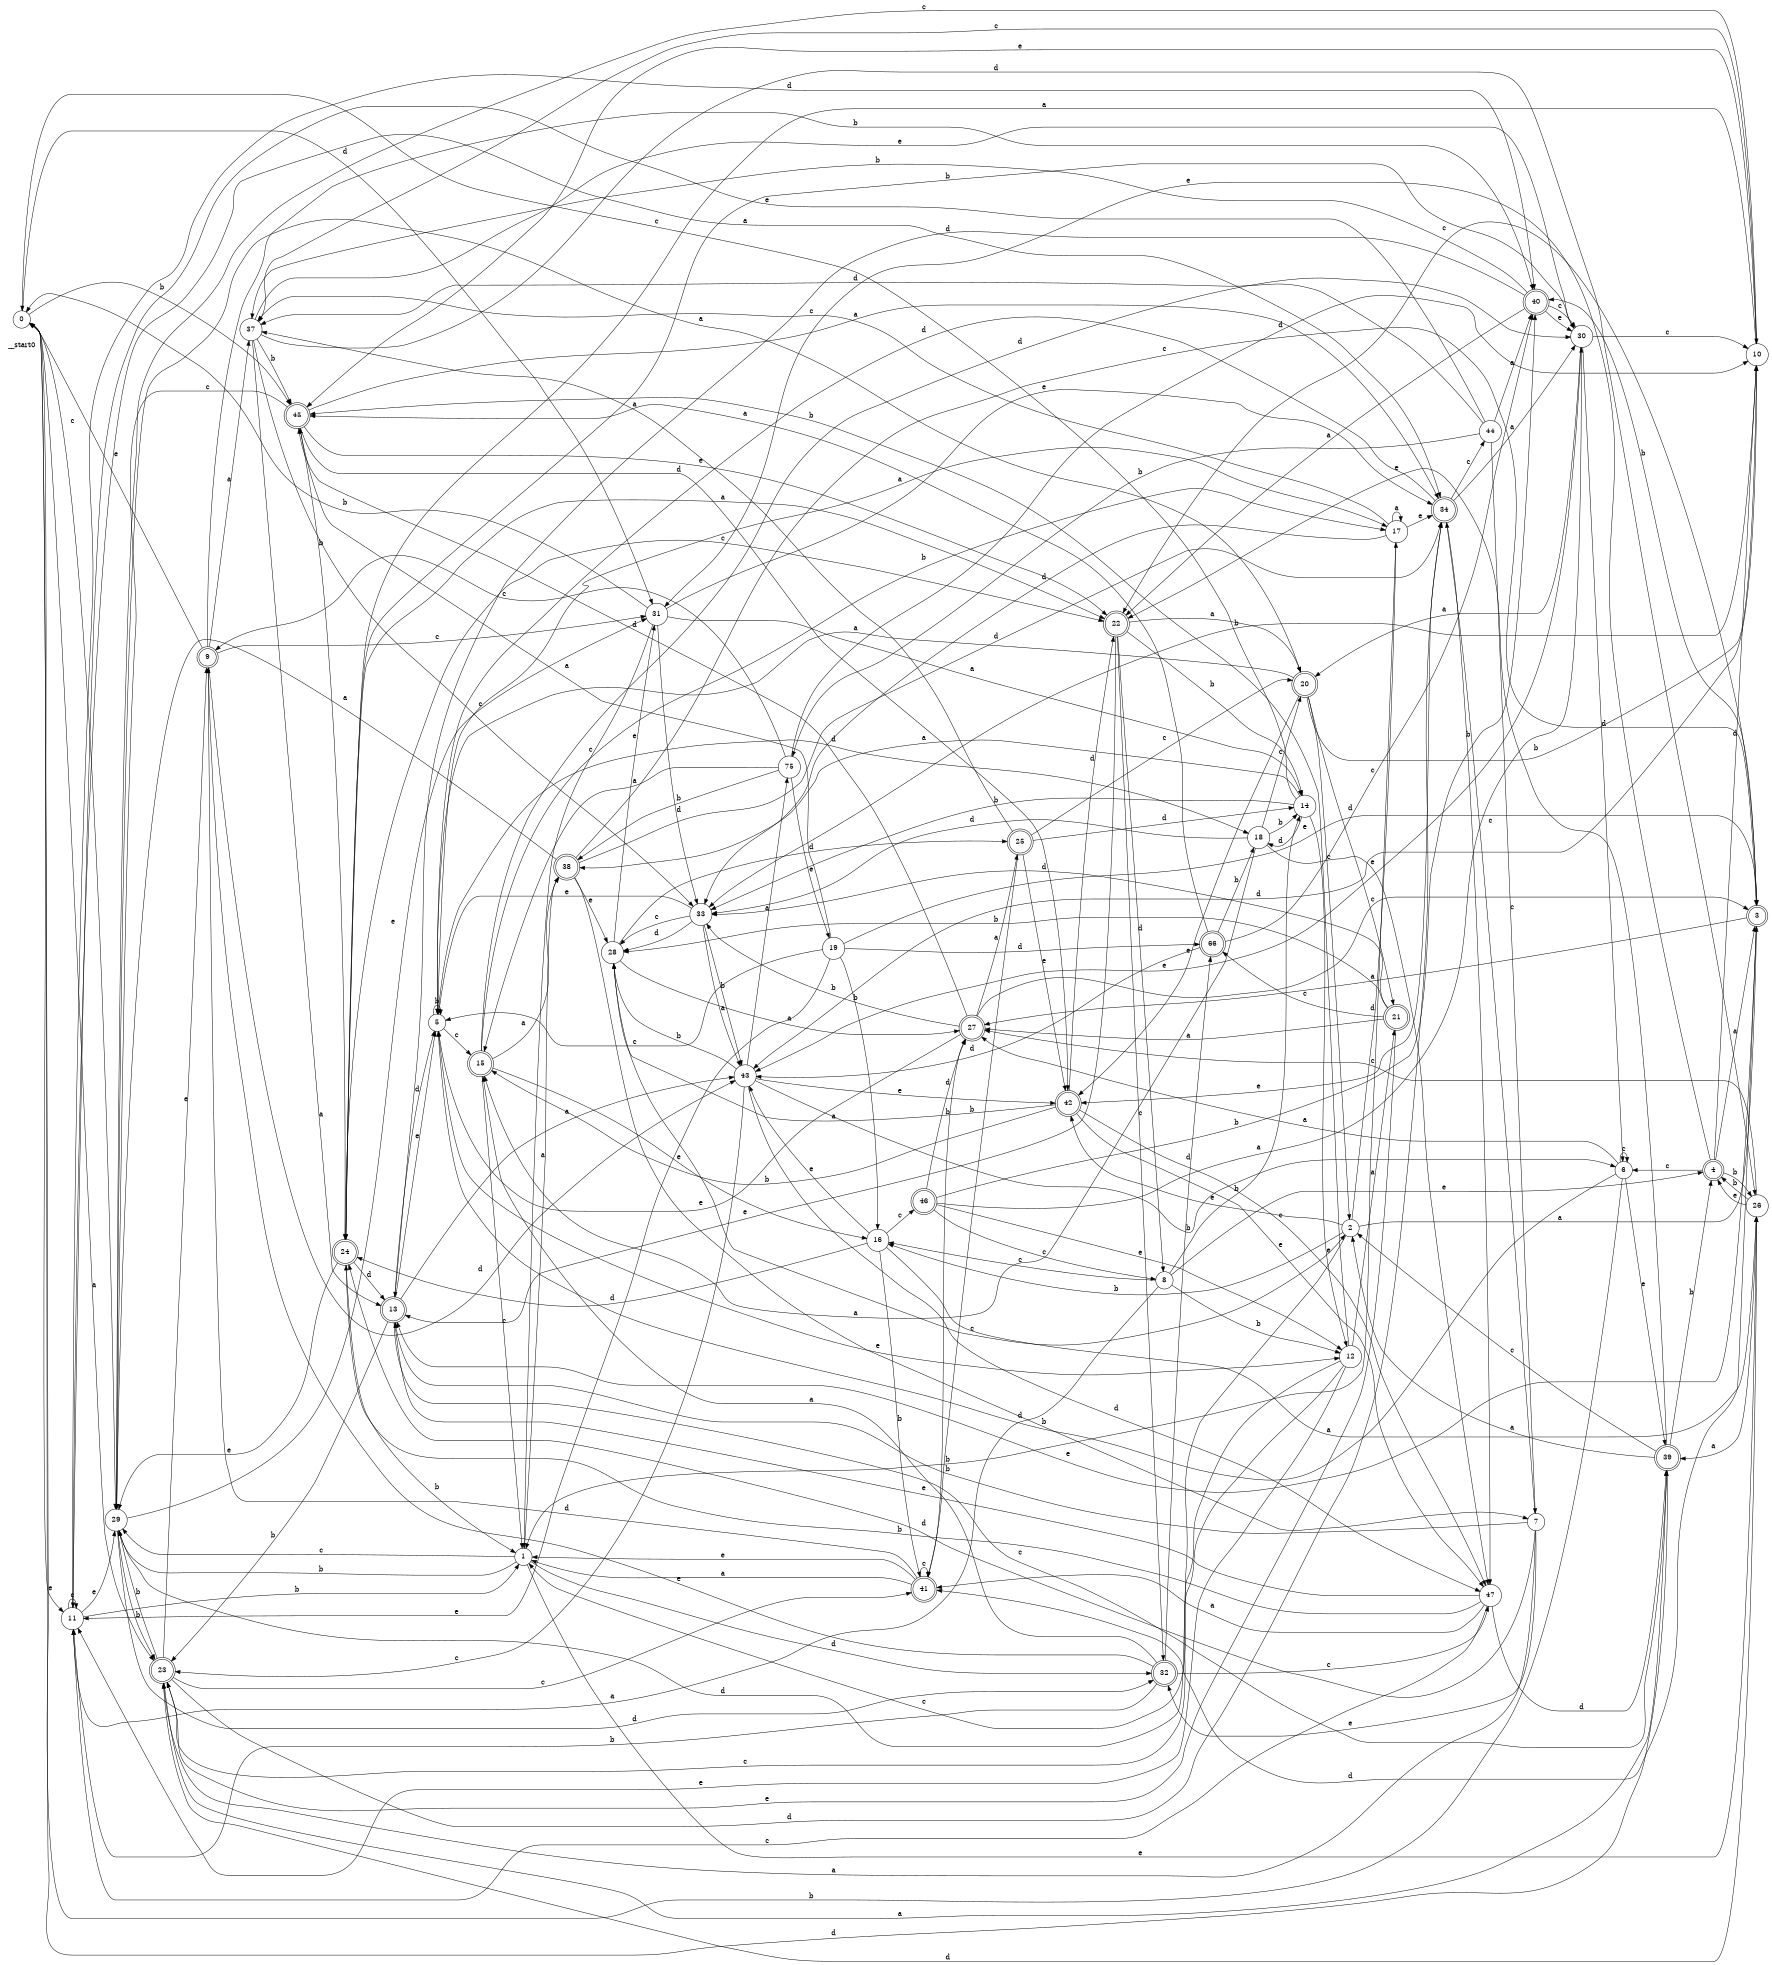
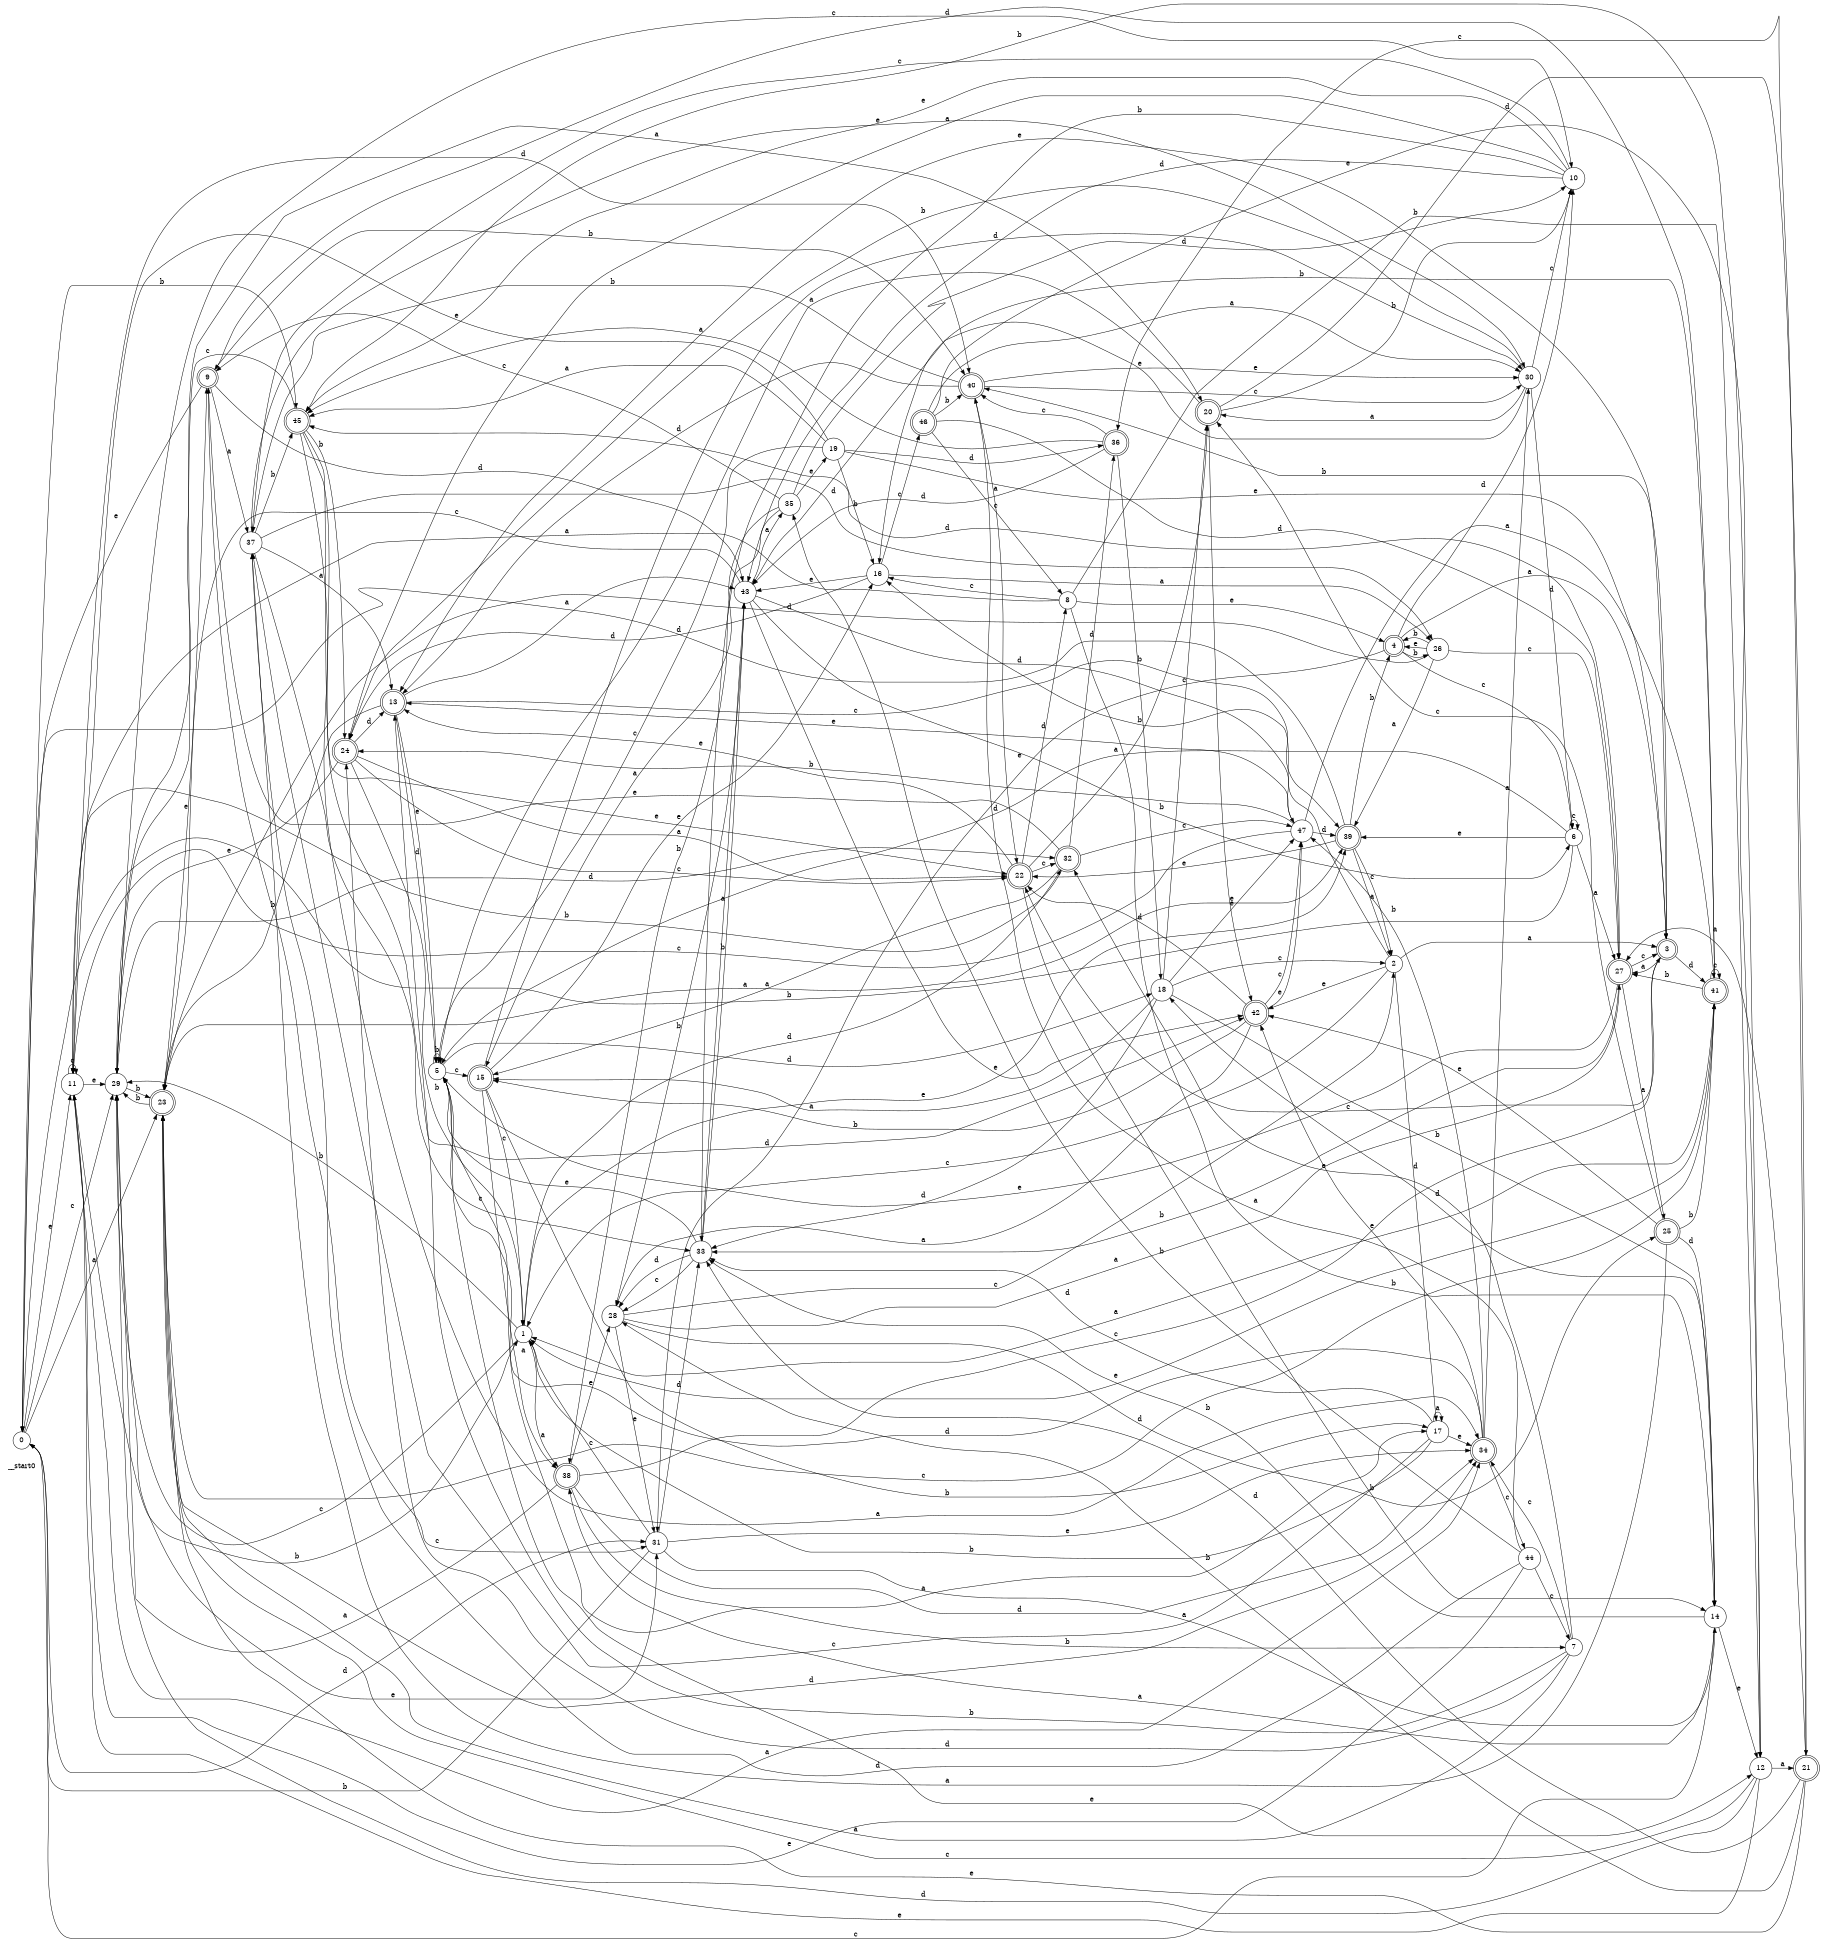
(789, 767) -> (789, 504)
(1332, 942) -> (1275, 962)
(1213, 944) -> (1116, 443)
(897, 1412) -> (1537, 280)
(1364, 1857) -> (927, 1100)
